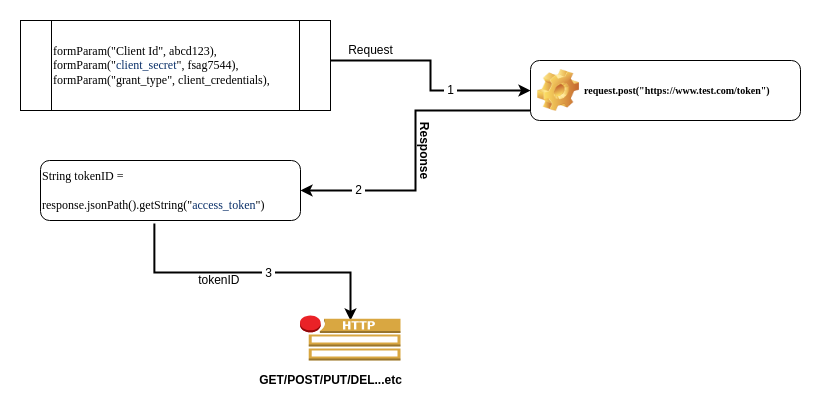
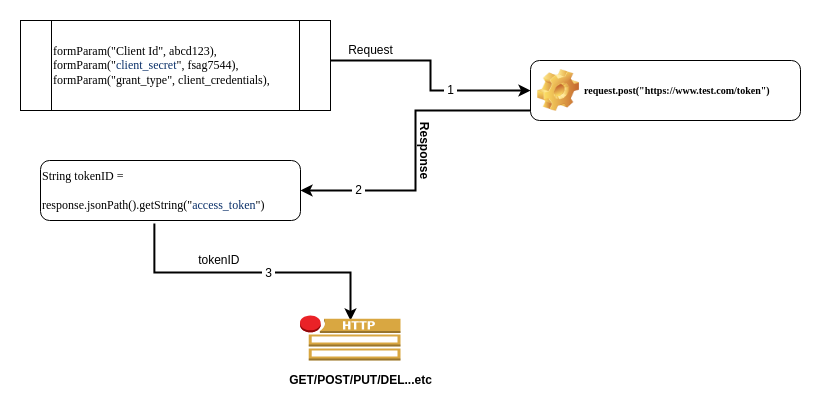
(221, 281) -> (221, 261)
(331, 381) -> (361, 381)
